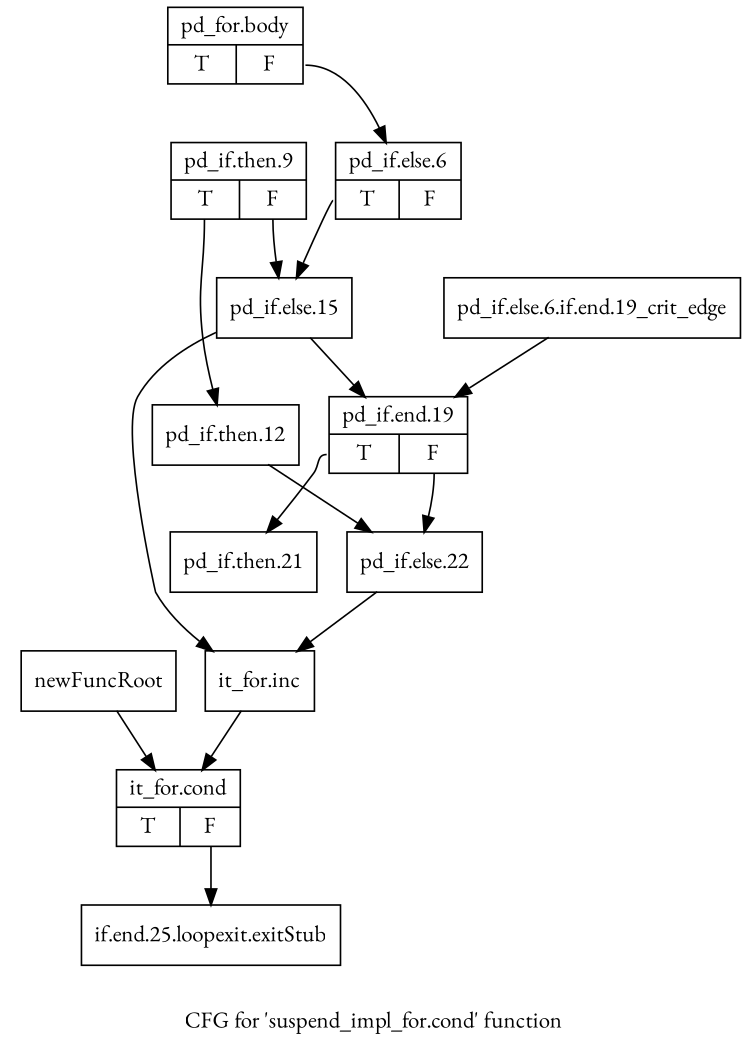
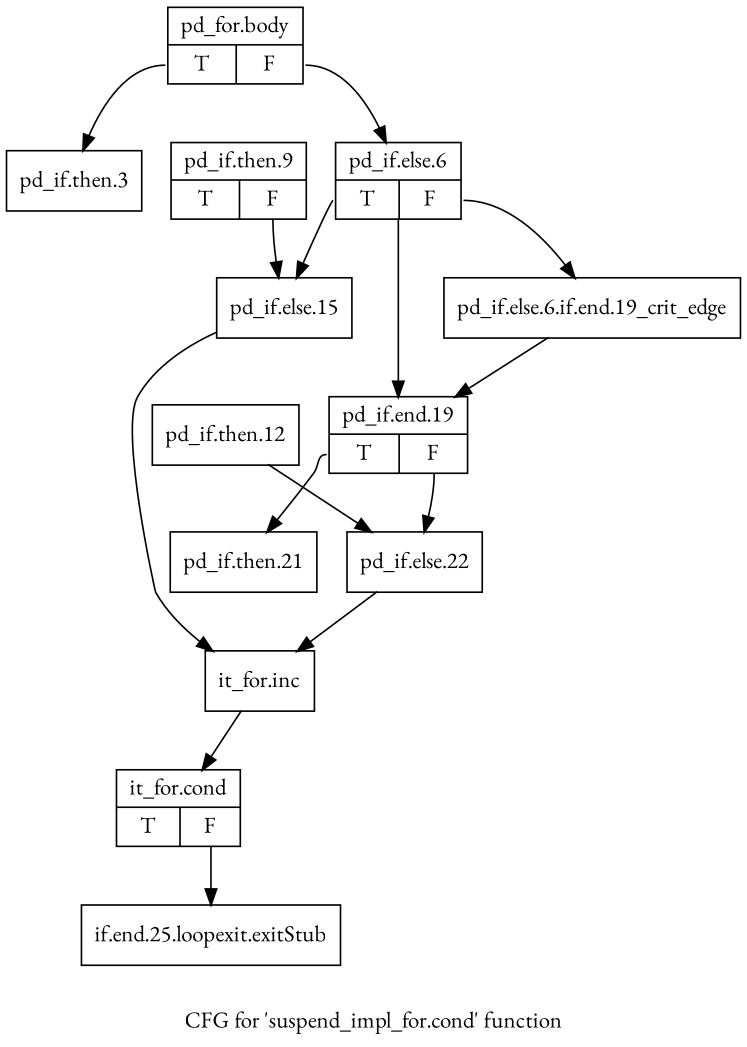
none -> (74, 181)
none -> (521, 221)
(200, 305) -> none
(332, 361) -> (398, 300)
(99, 681) -> none
